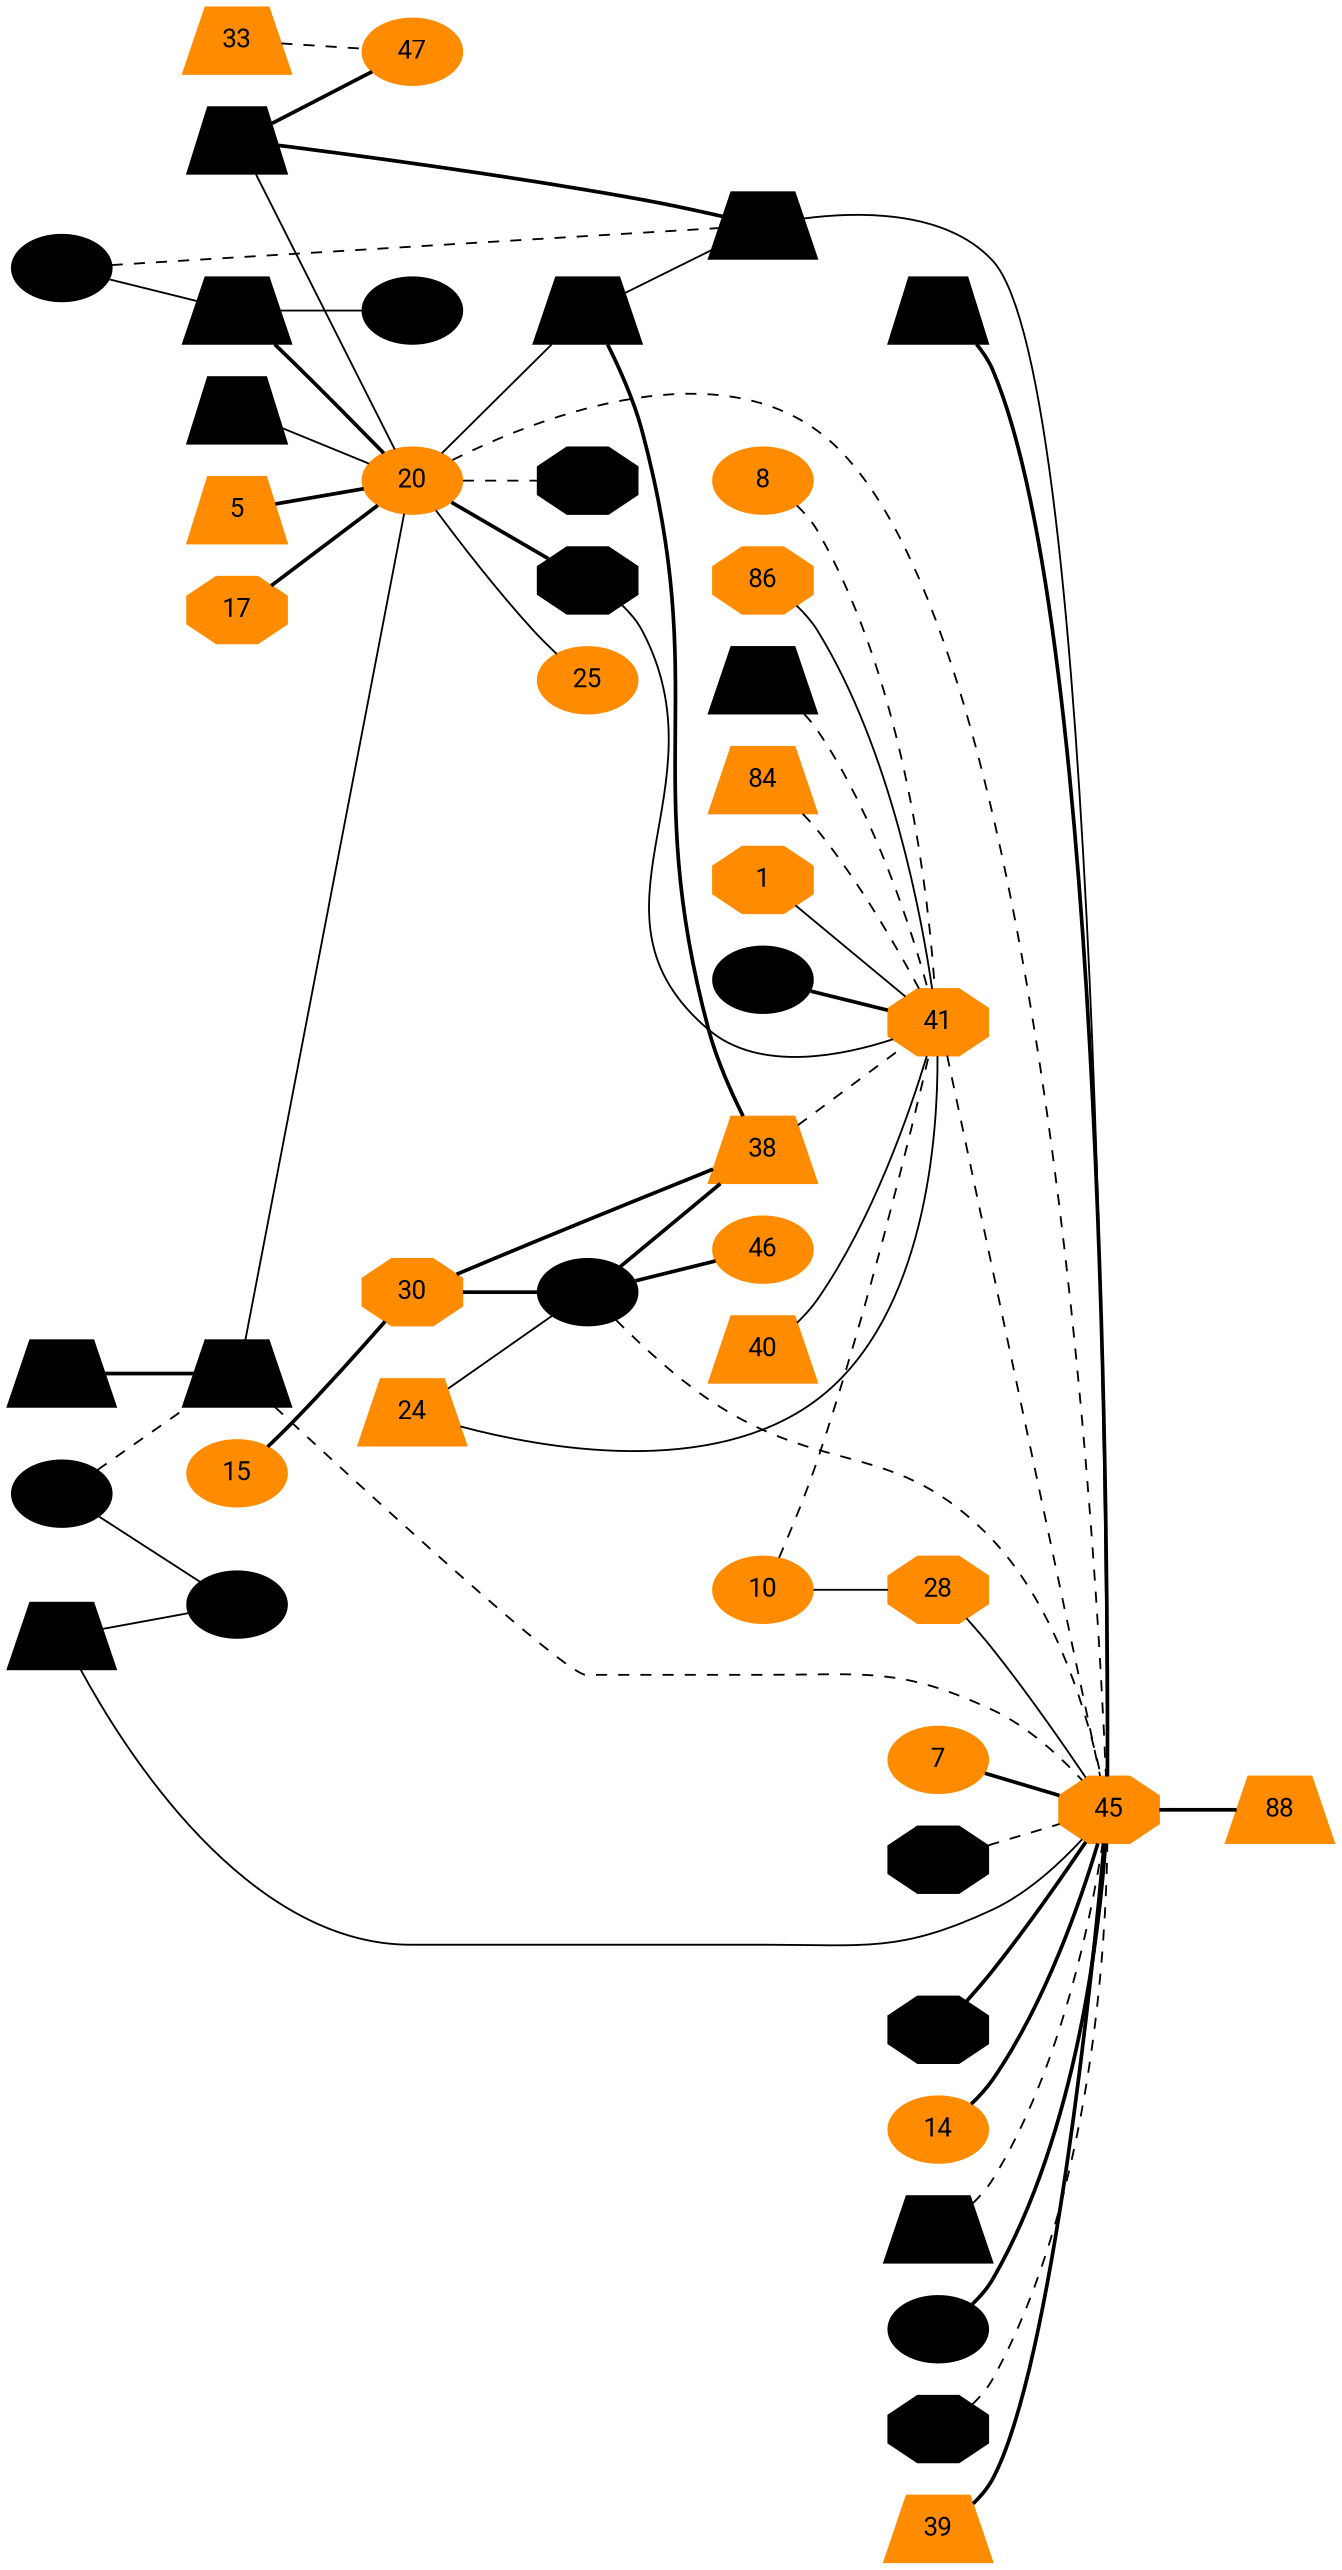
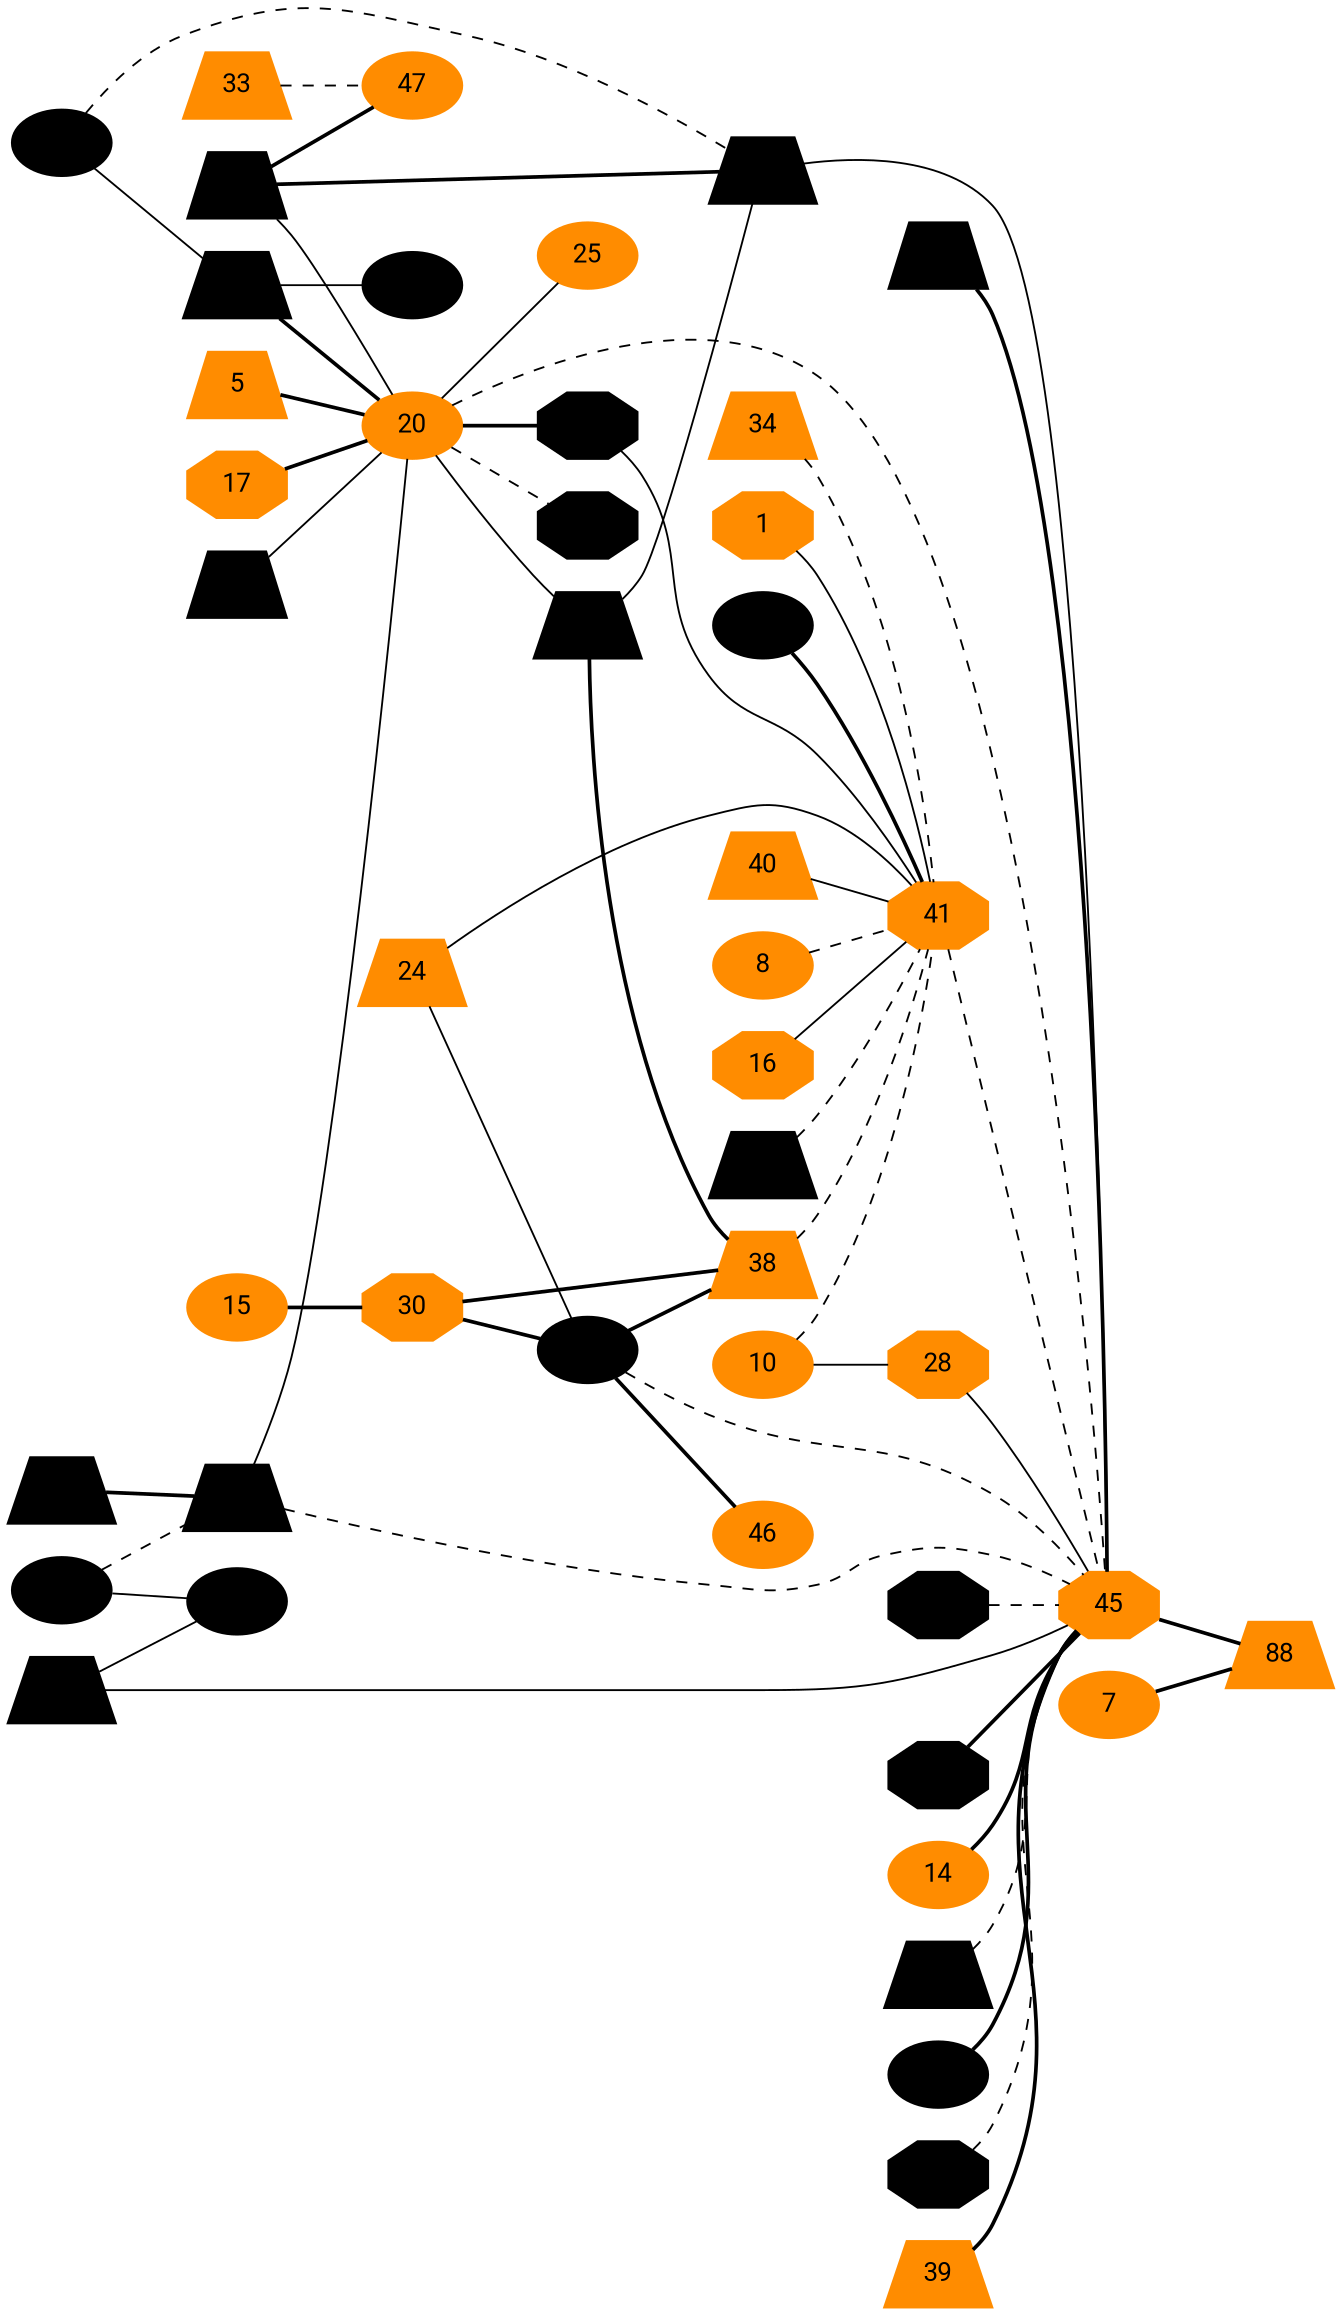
(763, 580) -> (763, 1065)
(763, 780) -> (763, 426)
(1022, 1784) -> (1194, 1680)
